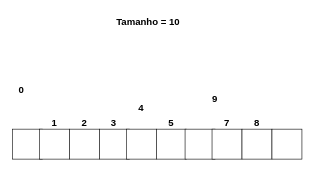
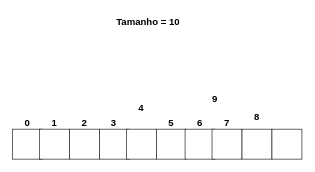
(21, 90) -> (27, 123)
none -> (200, 123)
(257, 123) -> (257, 117)
